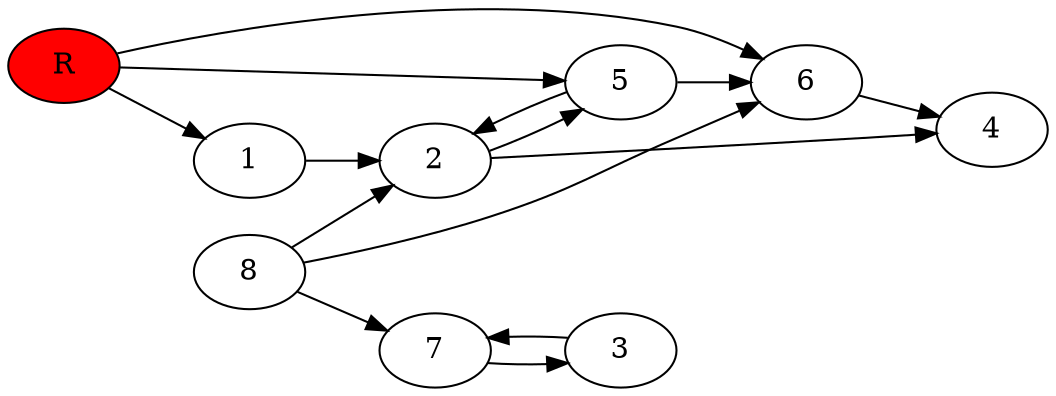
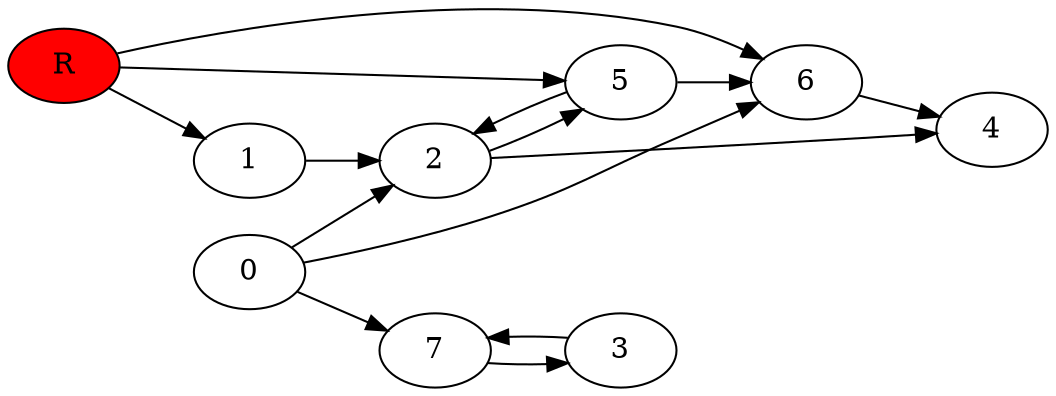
(250, 272) -> (250, 272)
